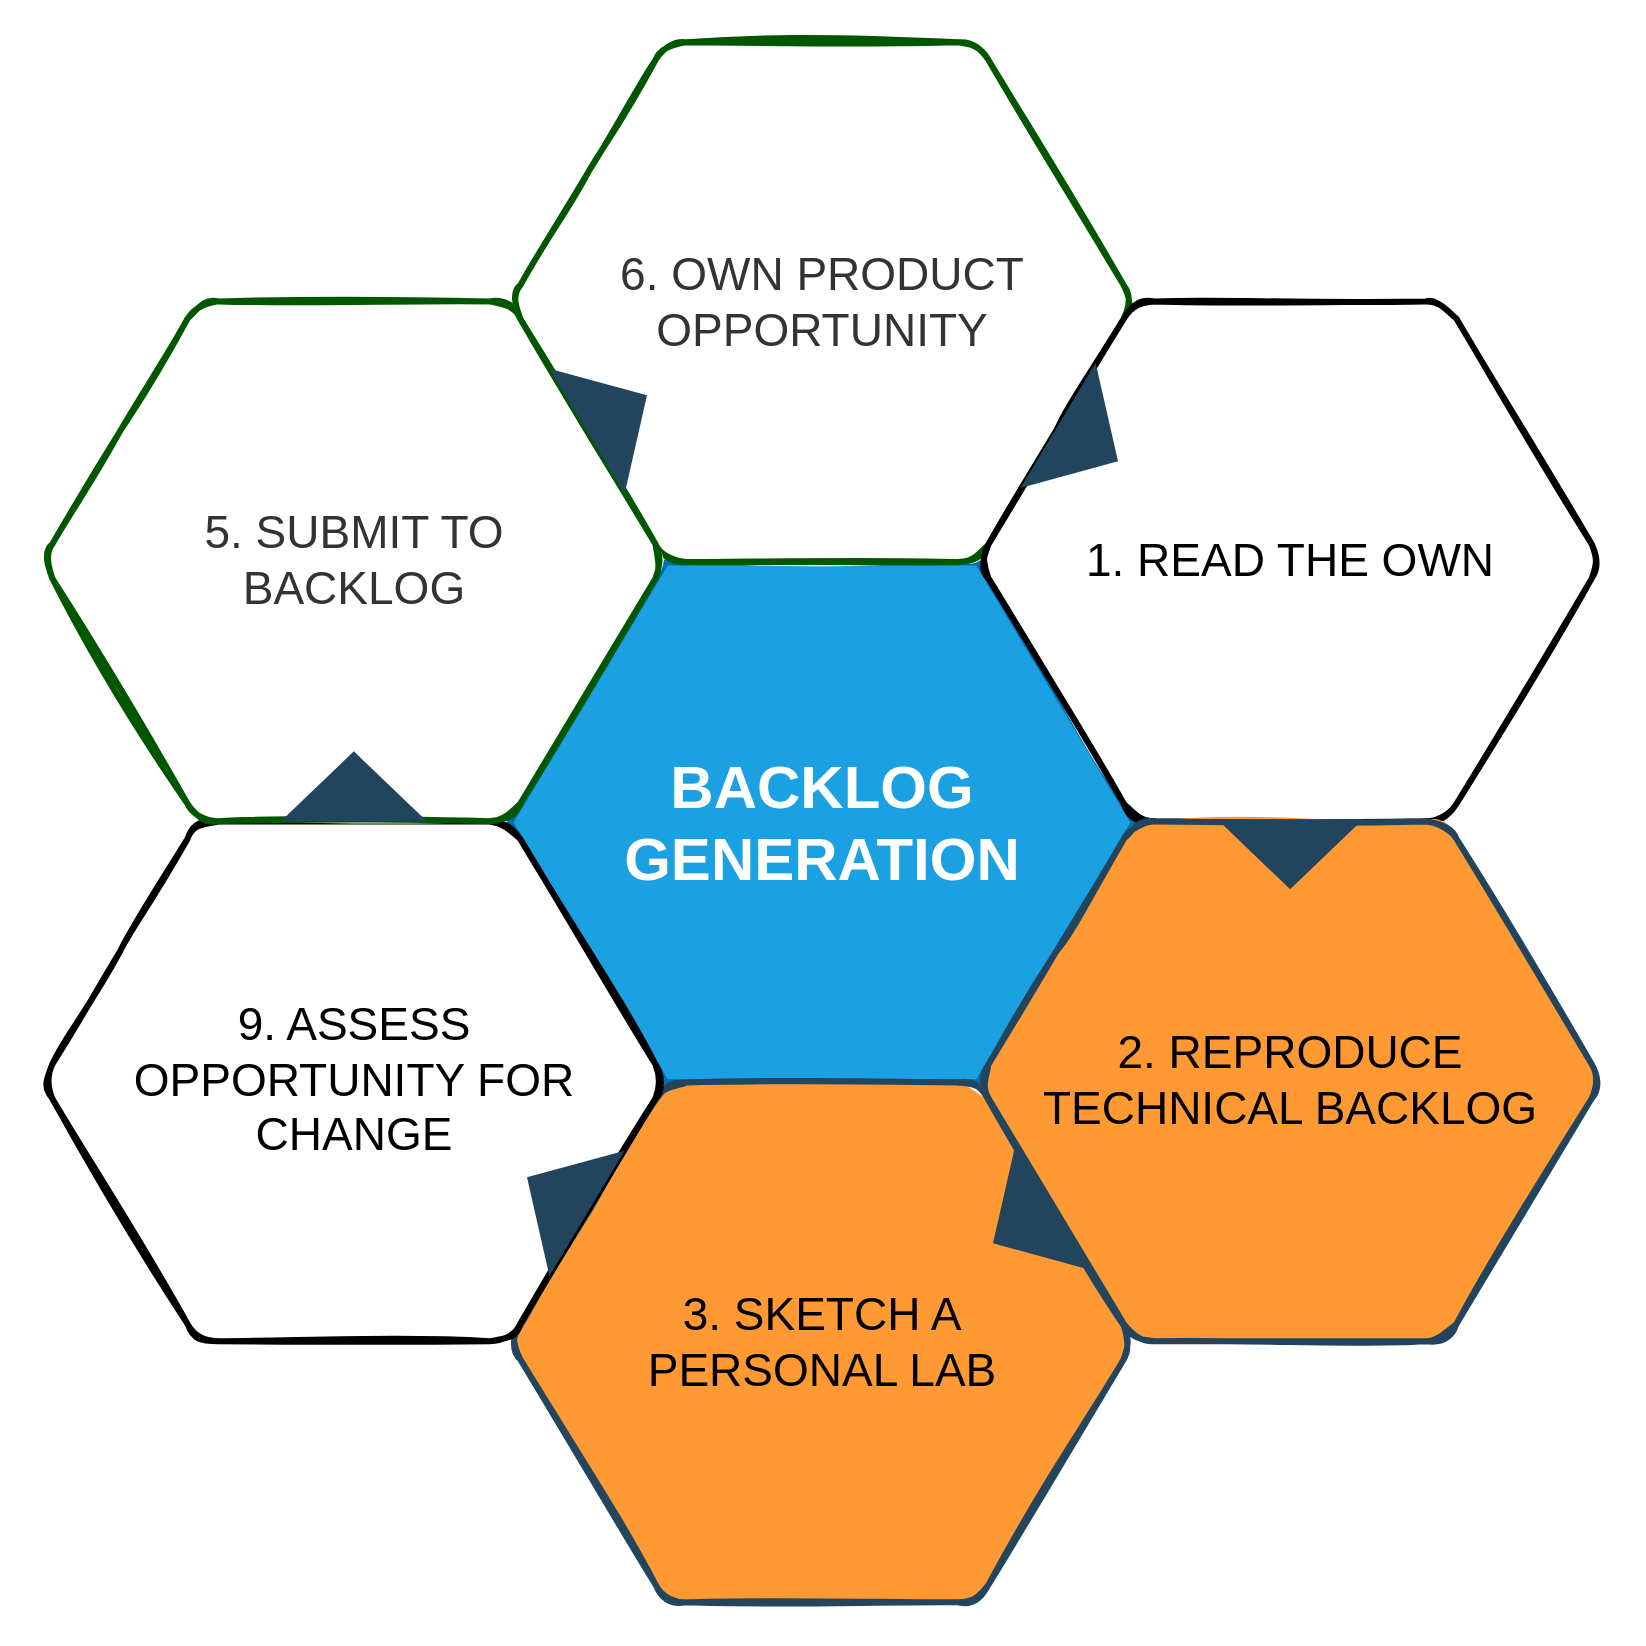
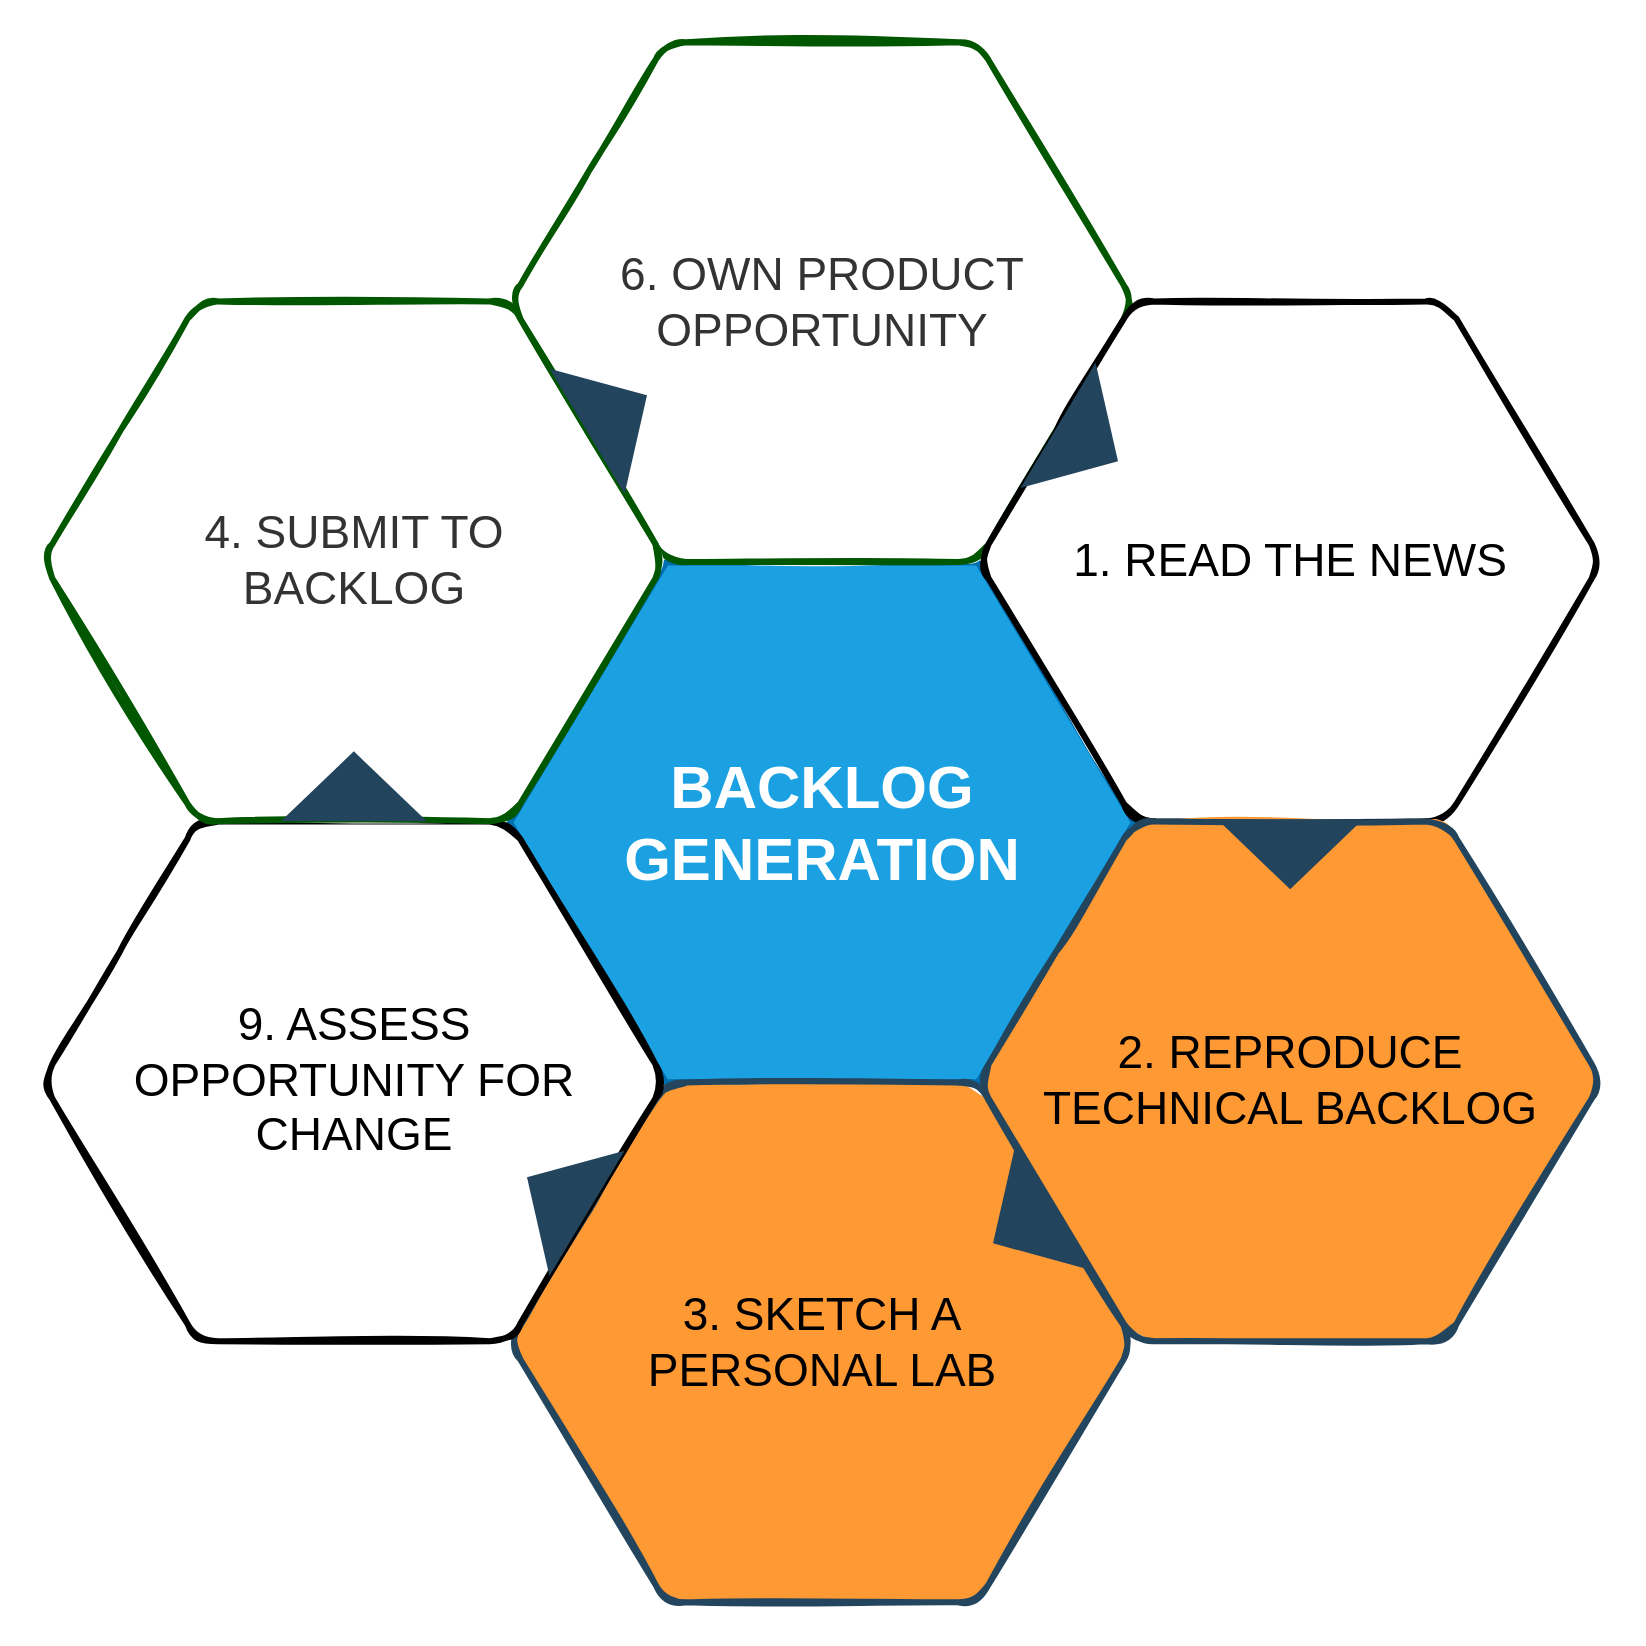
(355, 561) -> (355, 561)
(1291, 561) -> (1291, 561)
